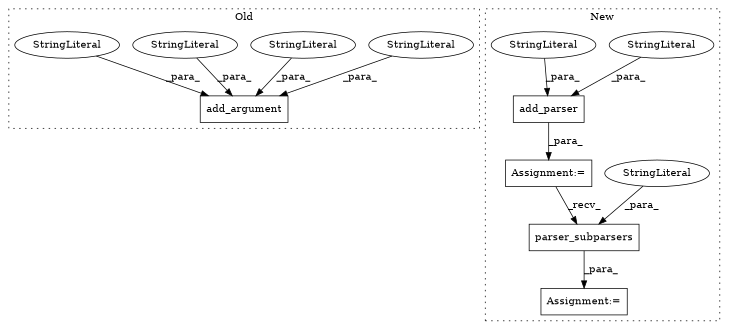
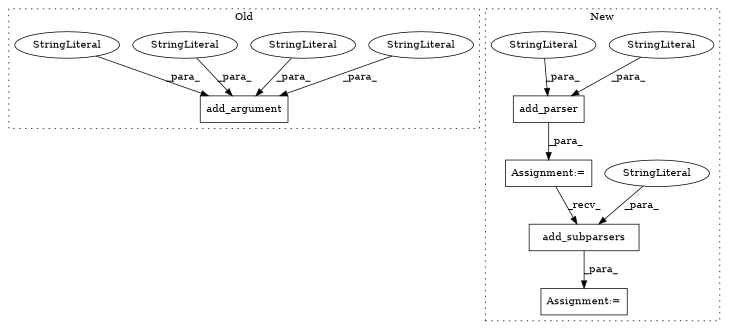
(584, 237) -> (584, 237)
